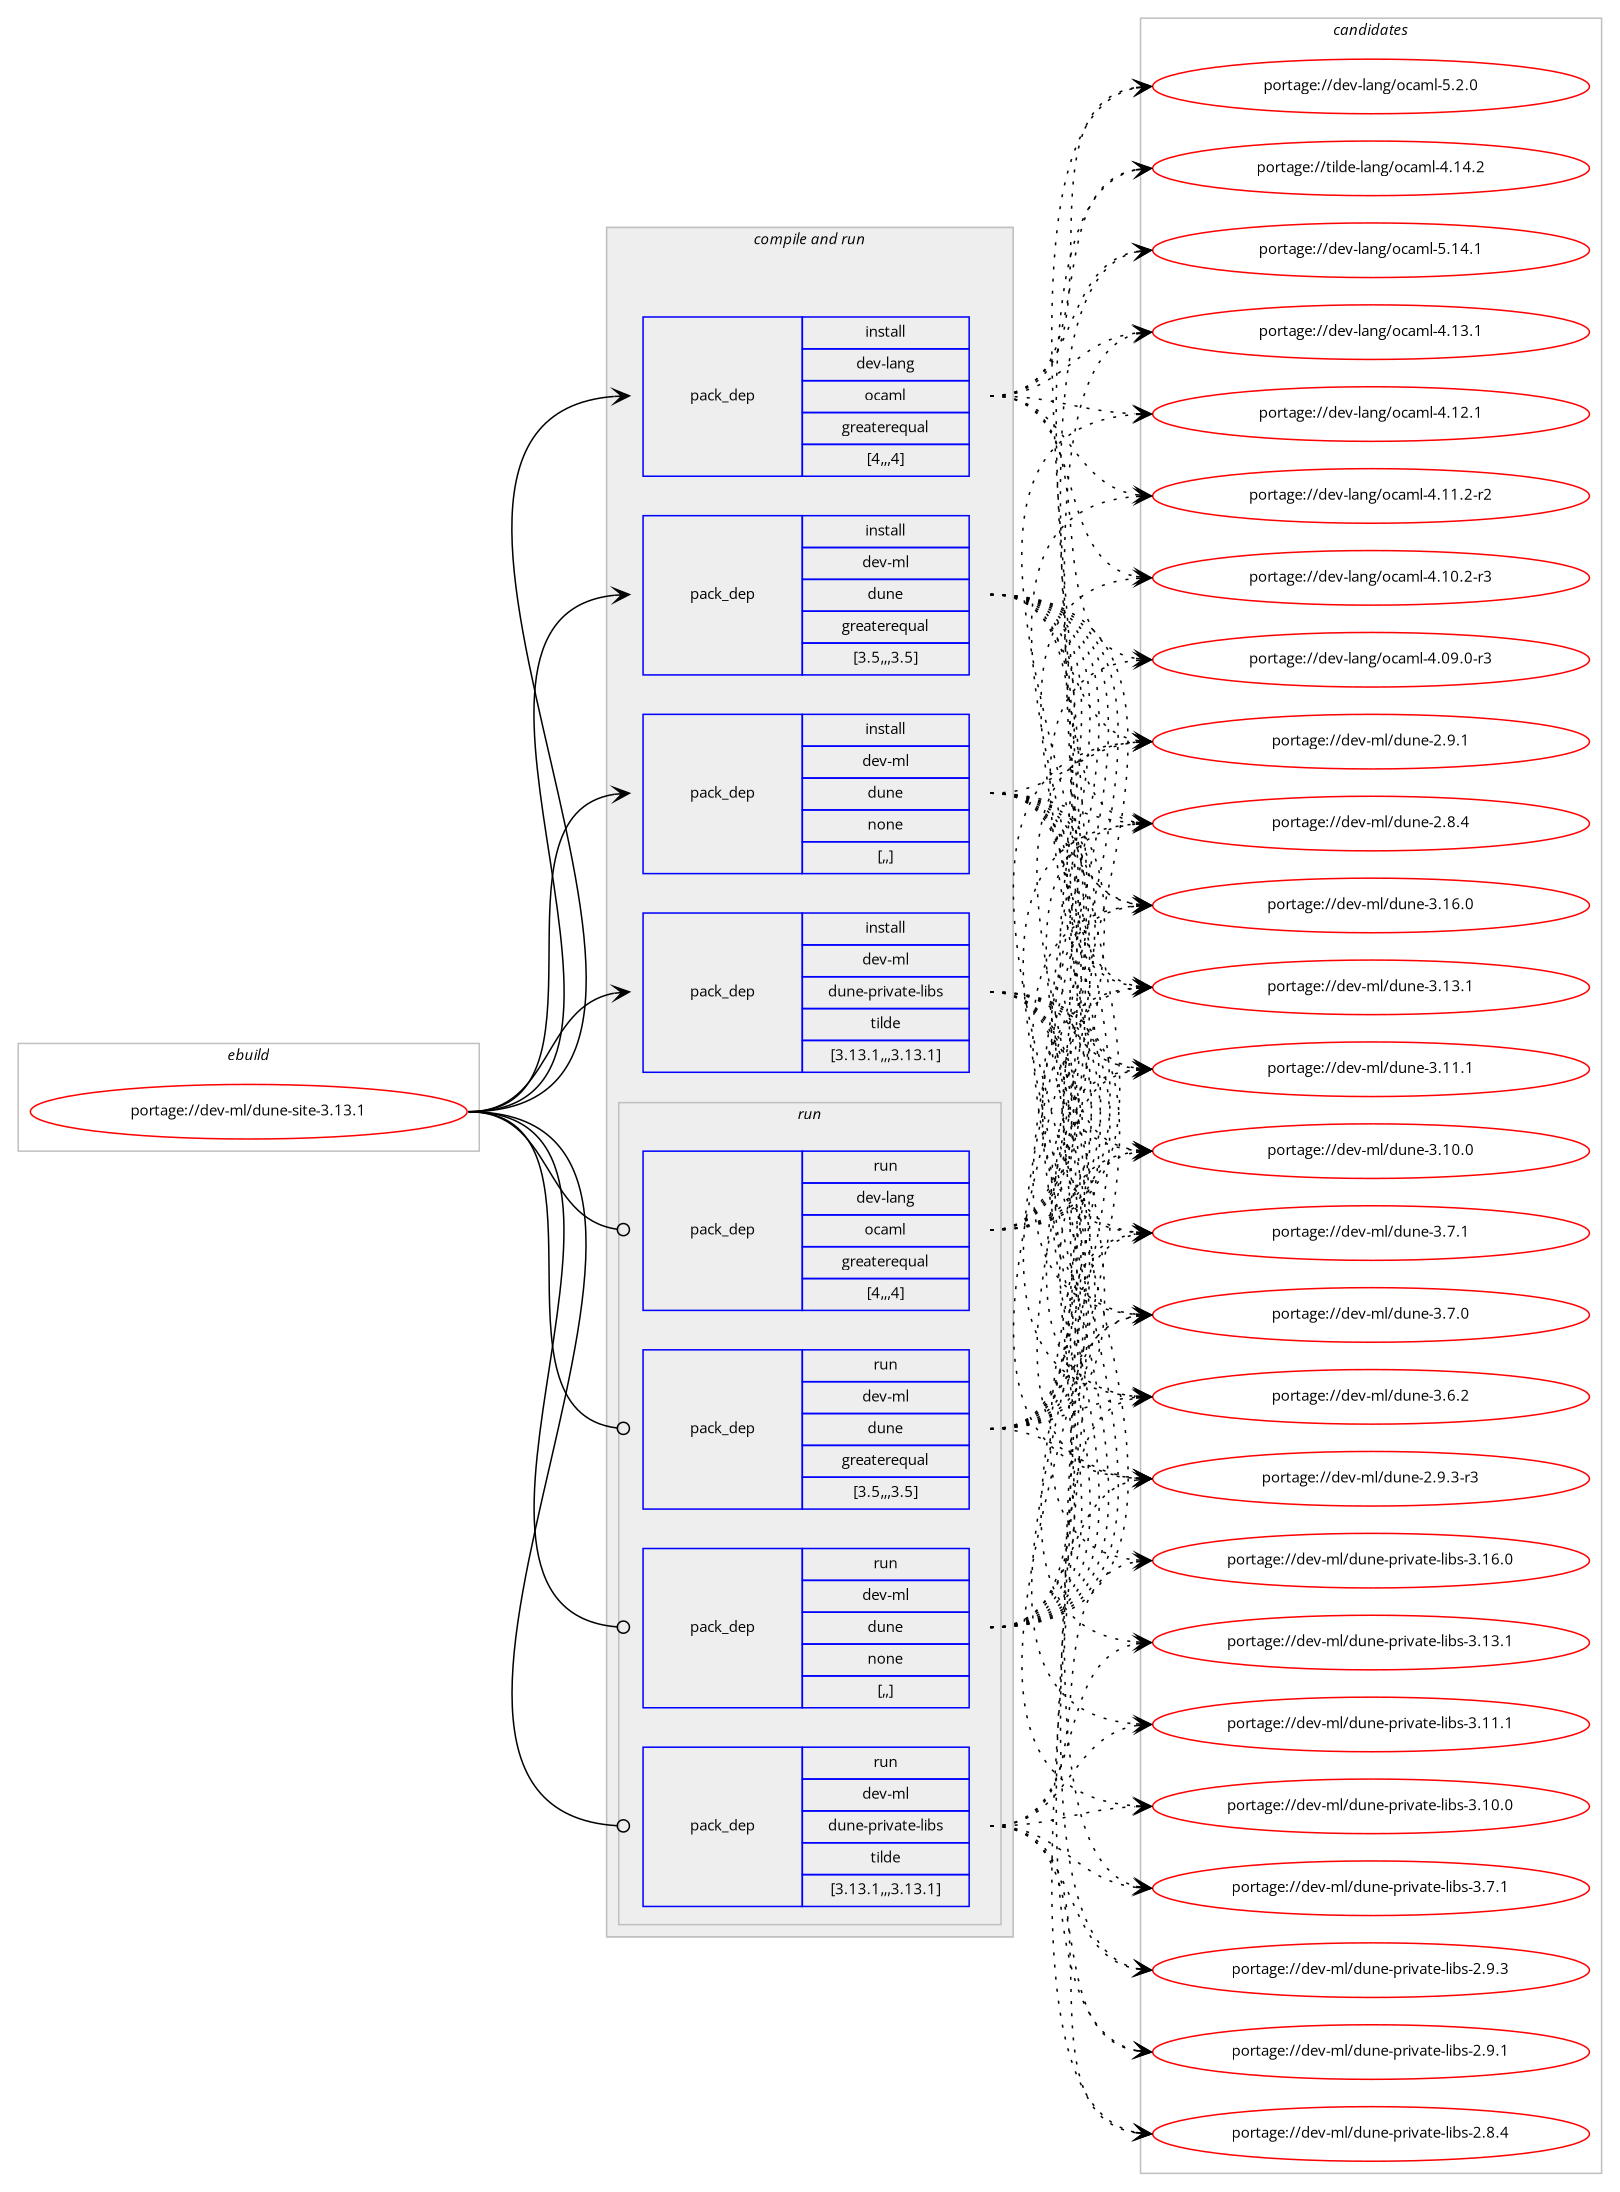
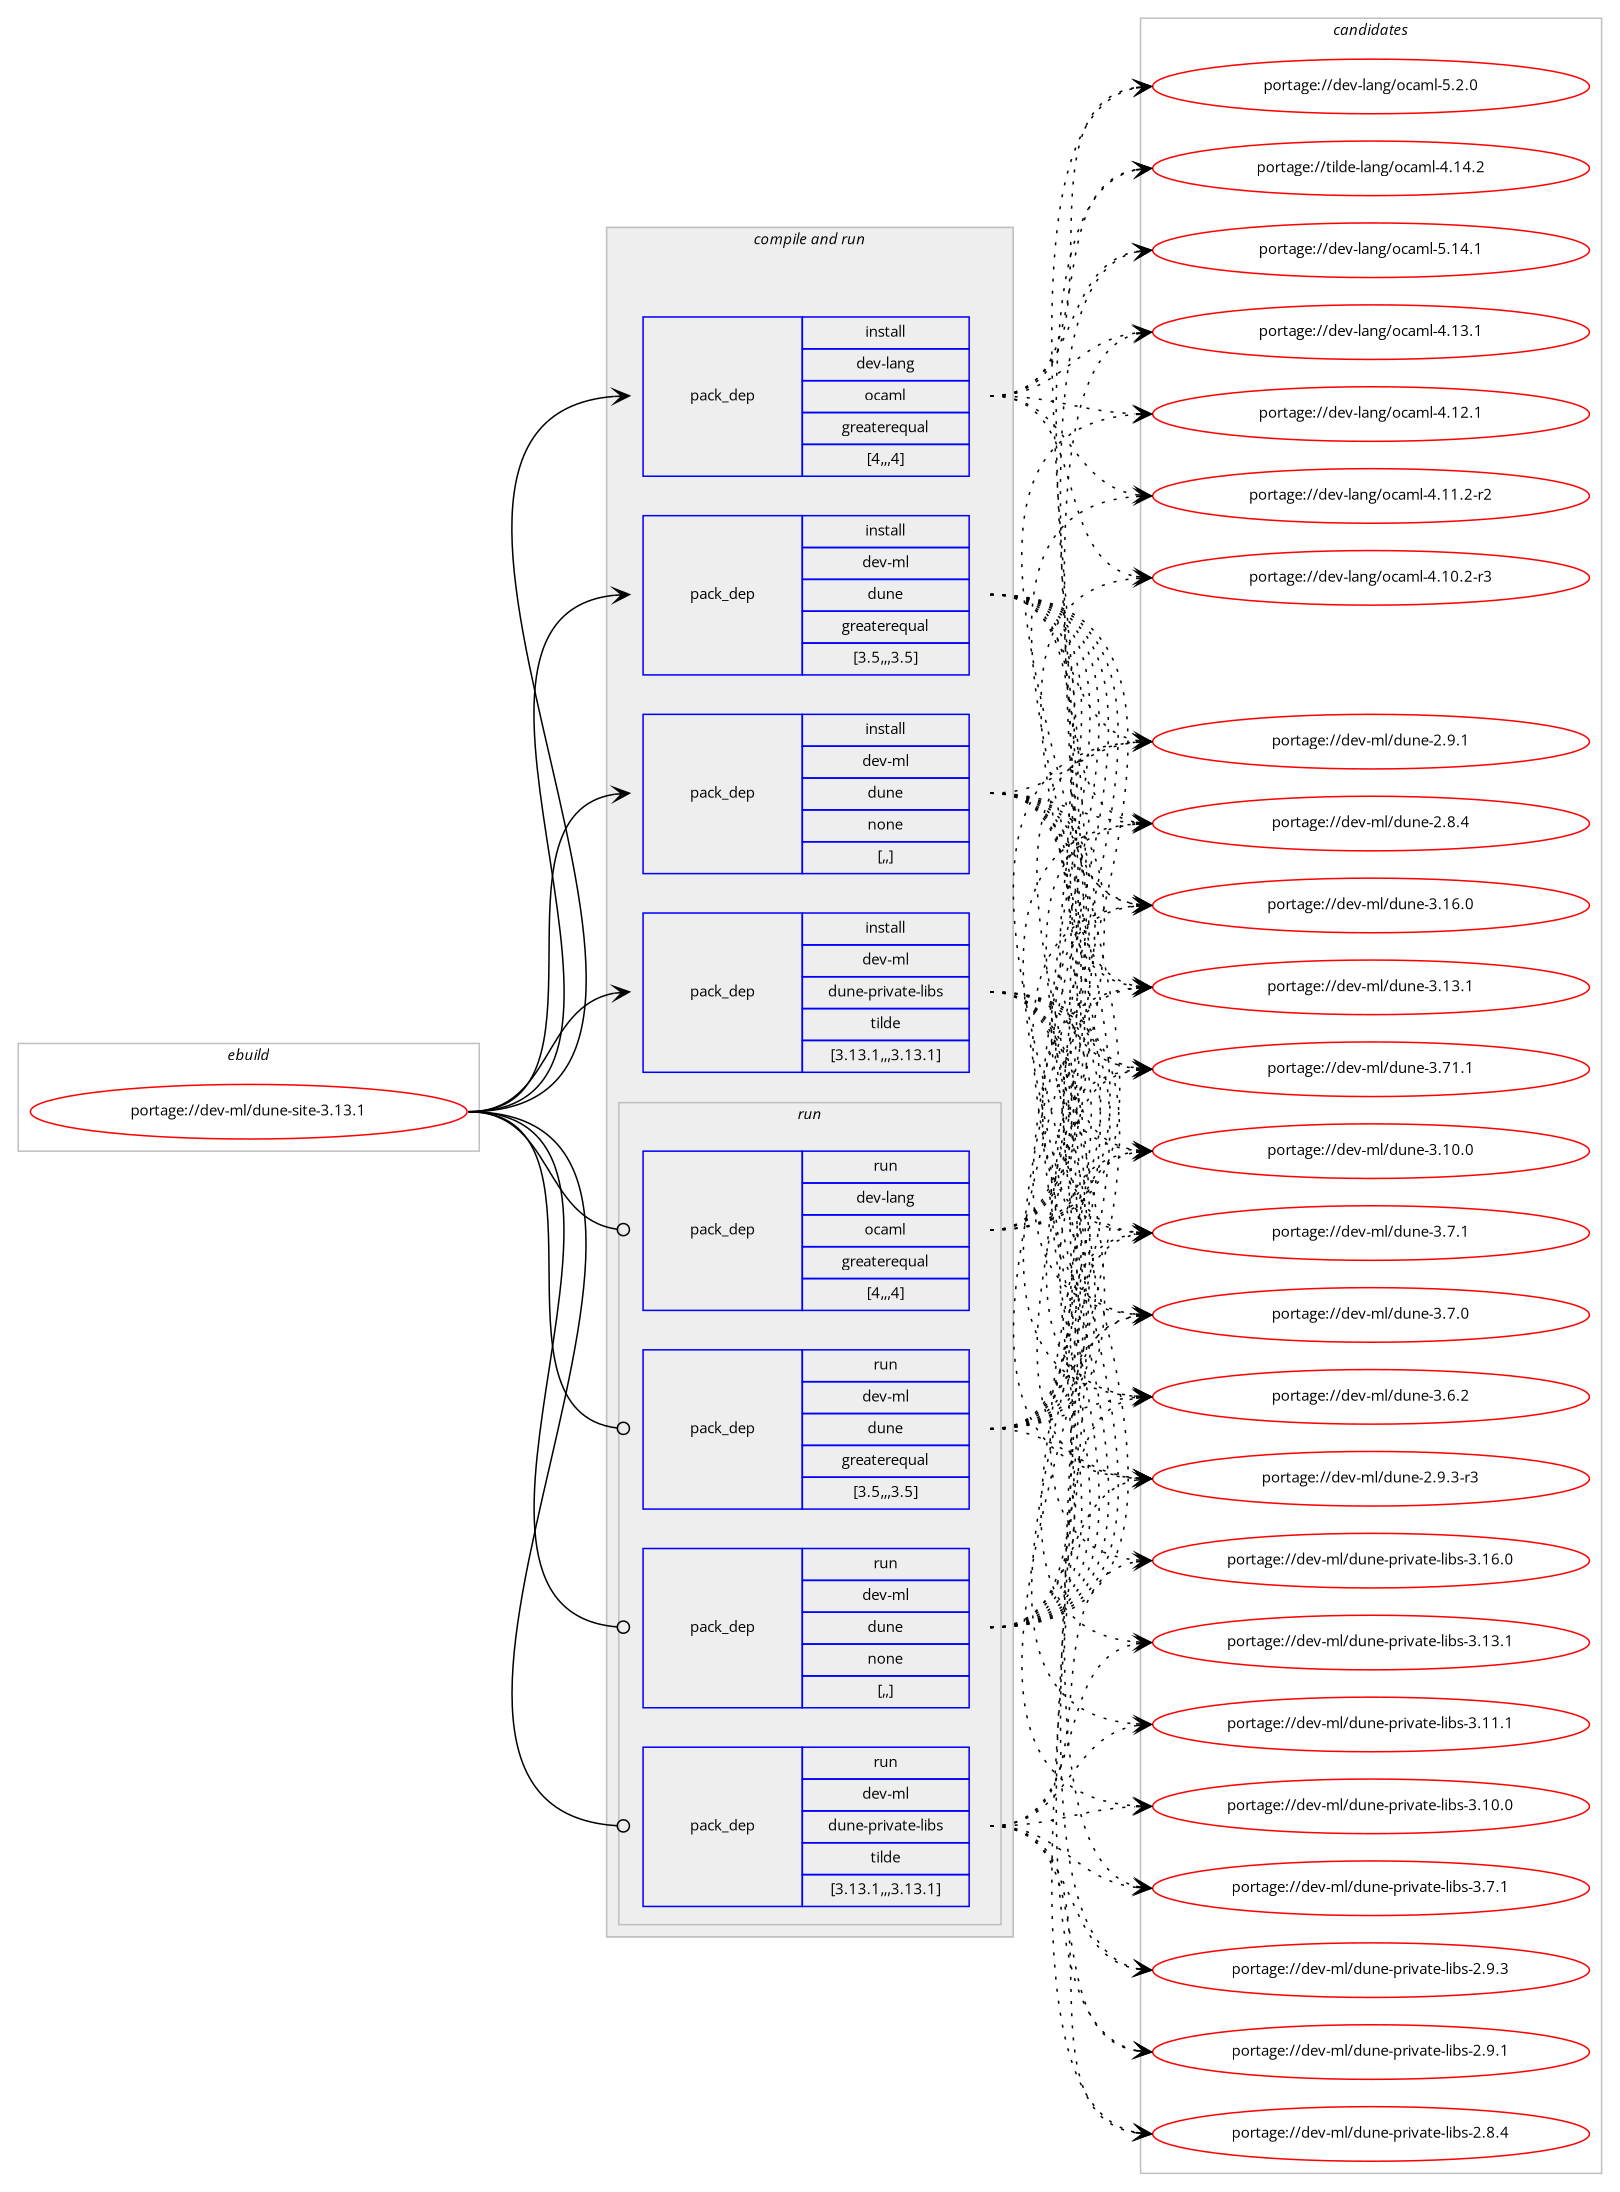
(1371, 660) -> none
(1371, 1069) -> (1371, 1069)
